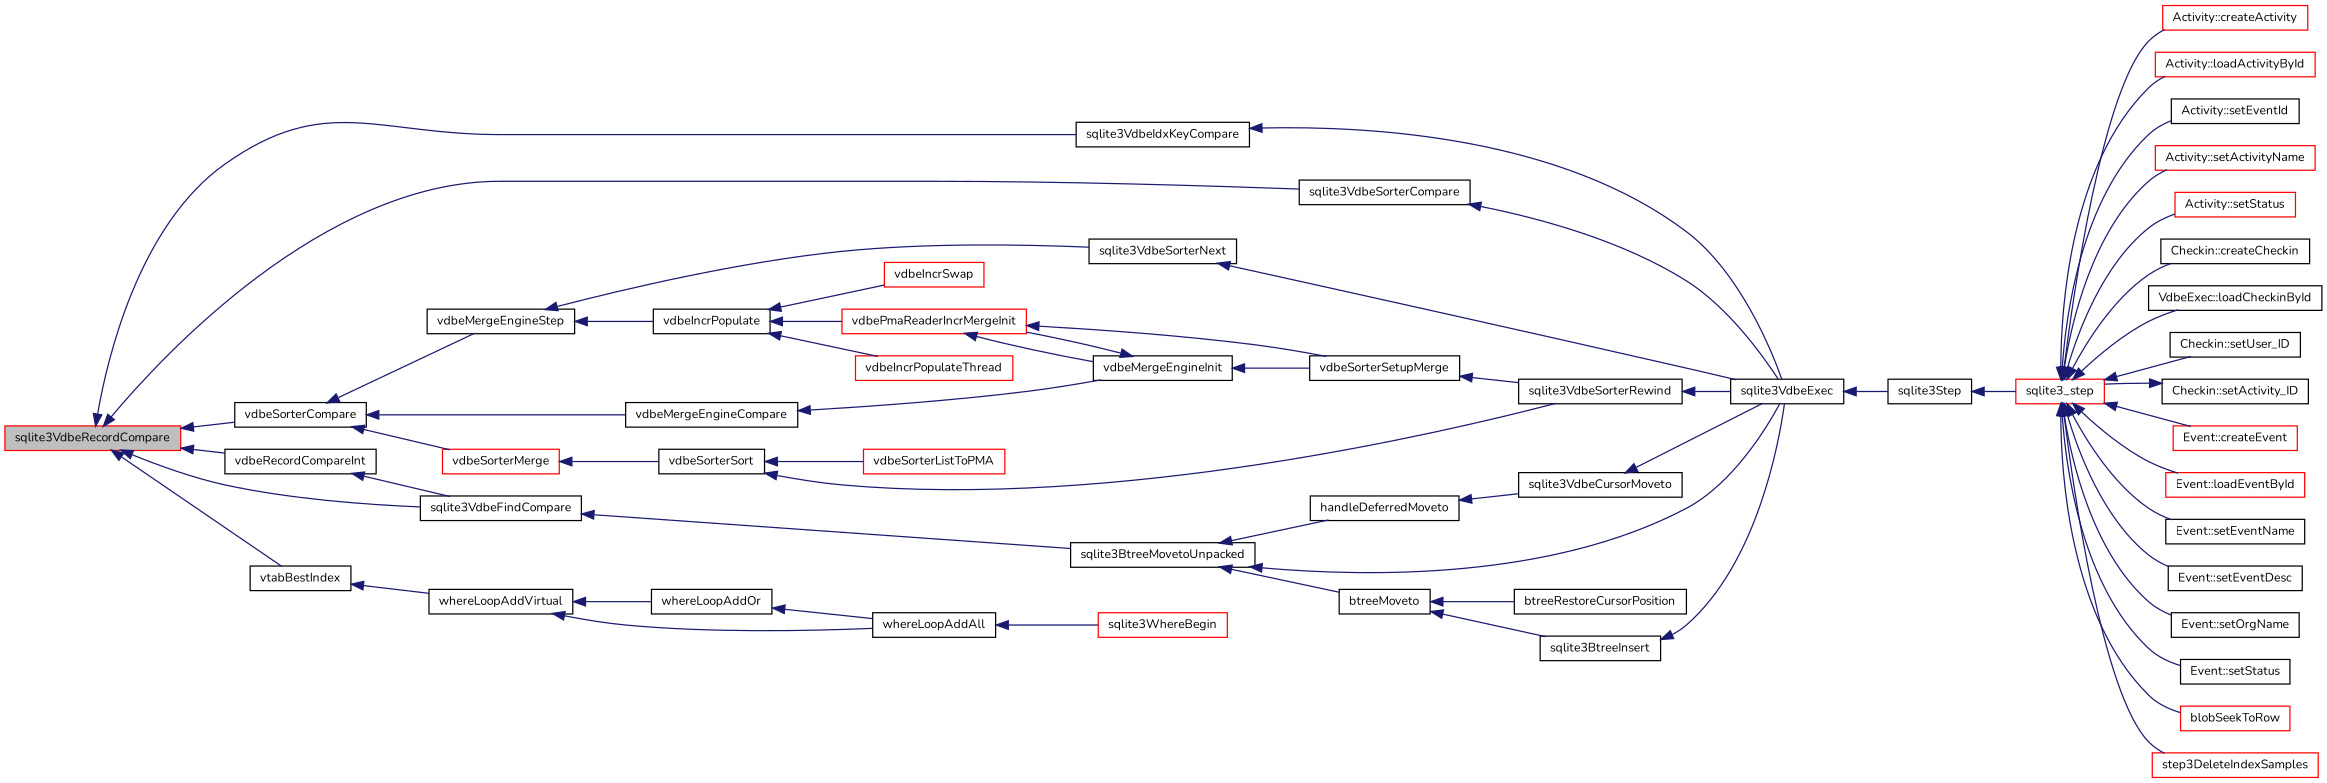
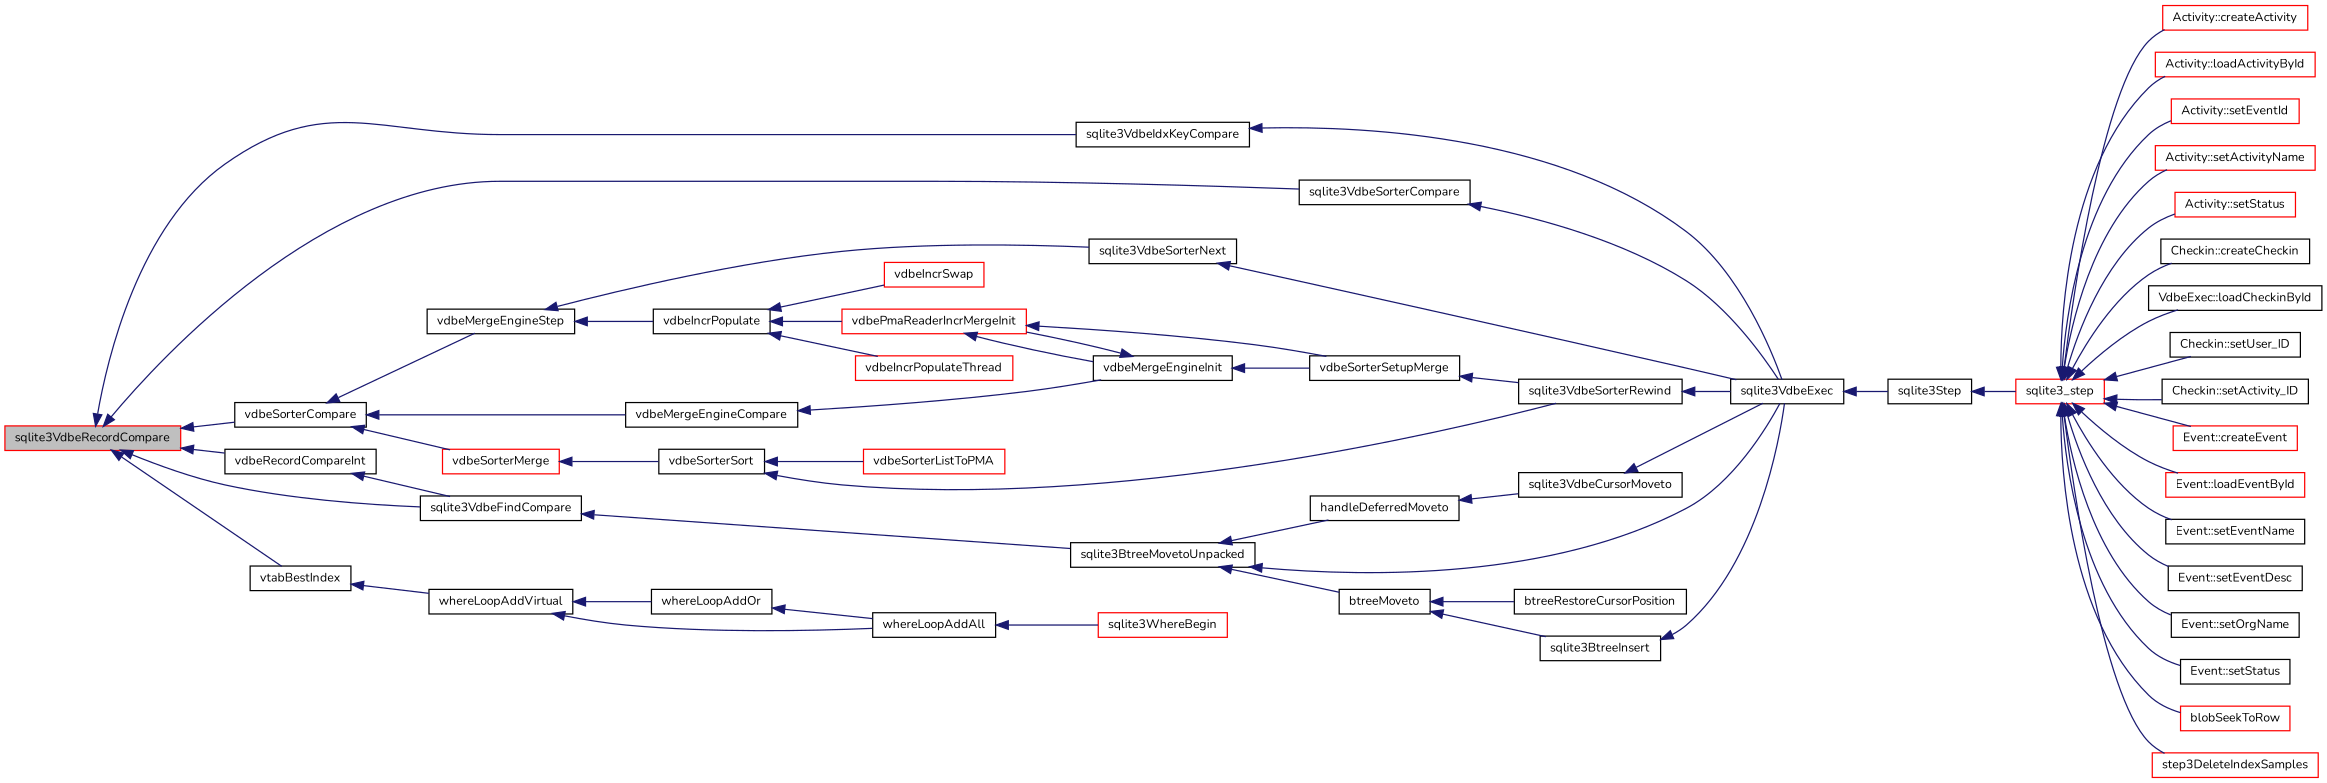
(2235, 111) -> (2235, 111)
(2127, 383) -> (2139, 400)
